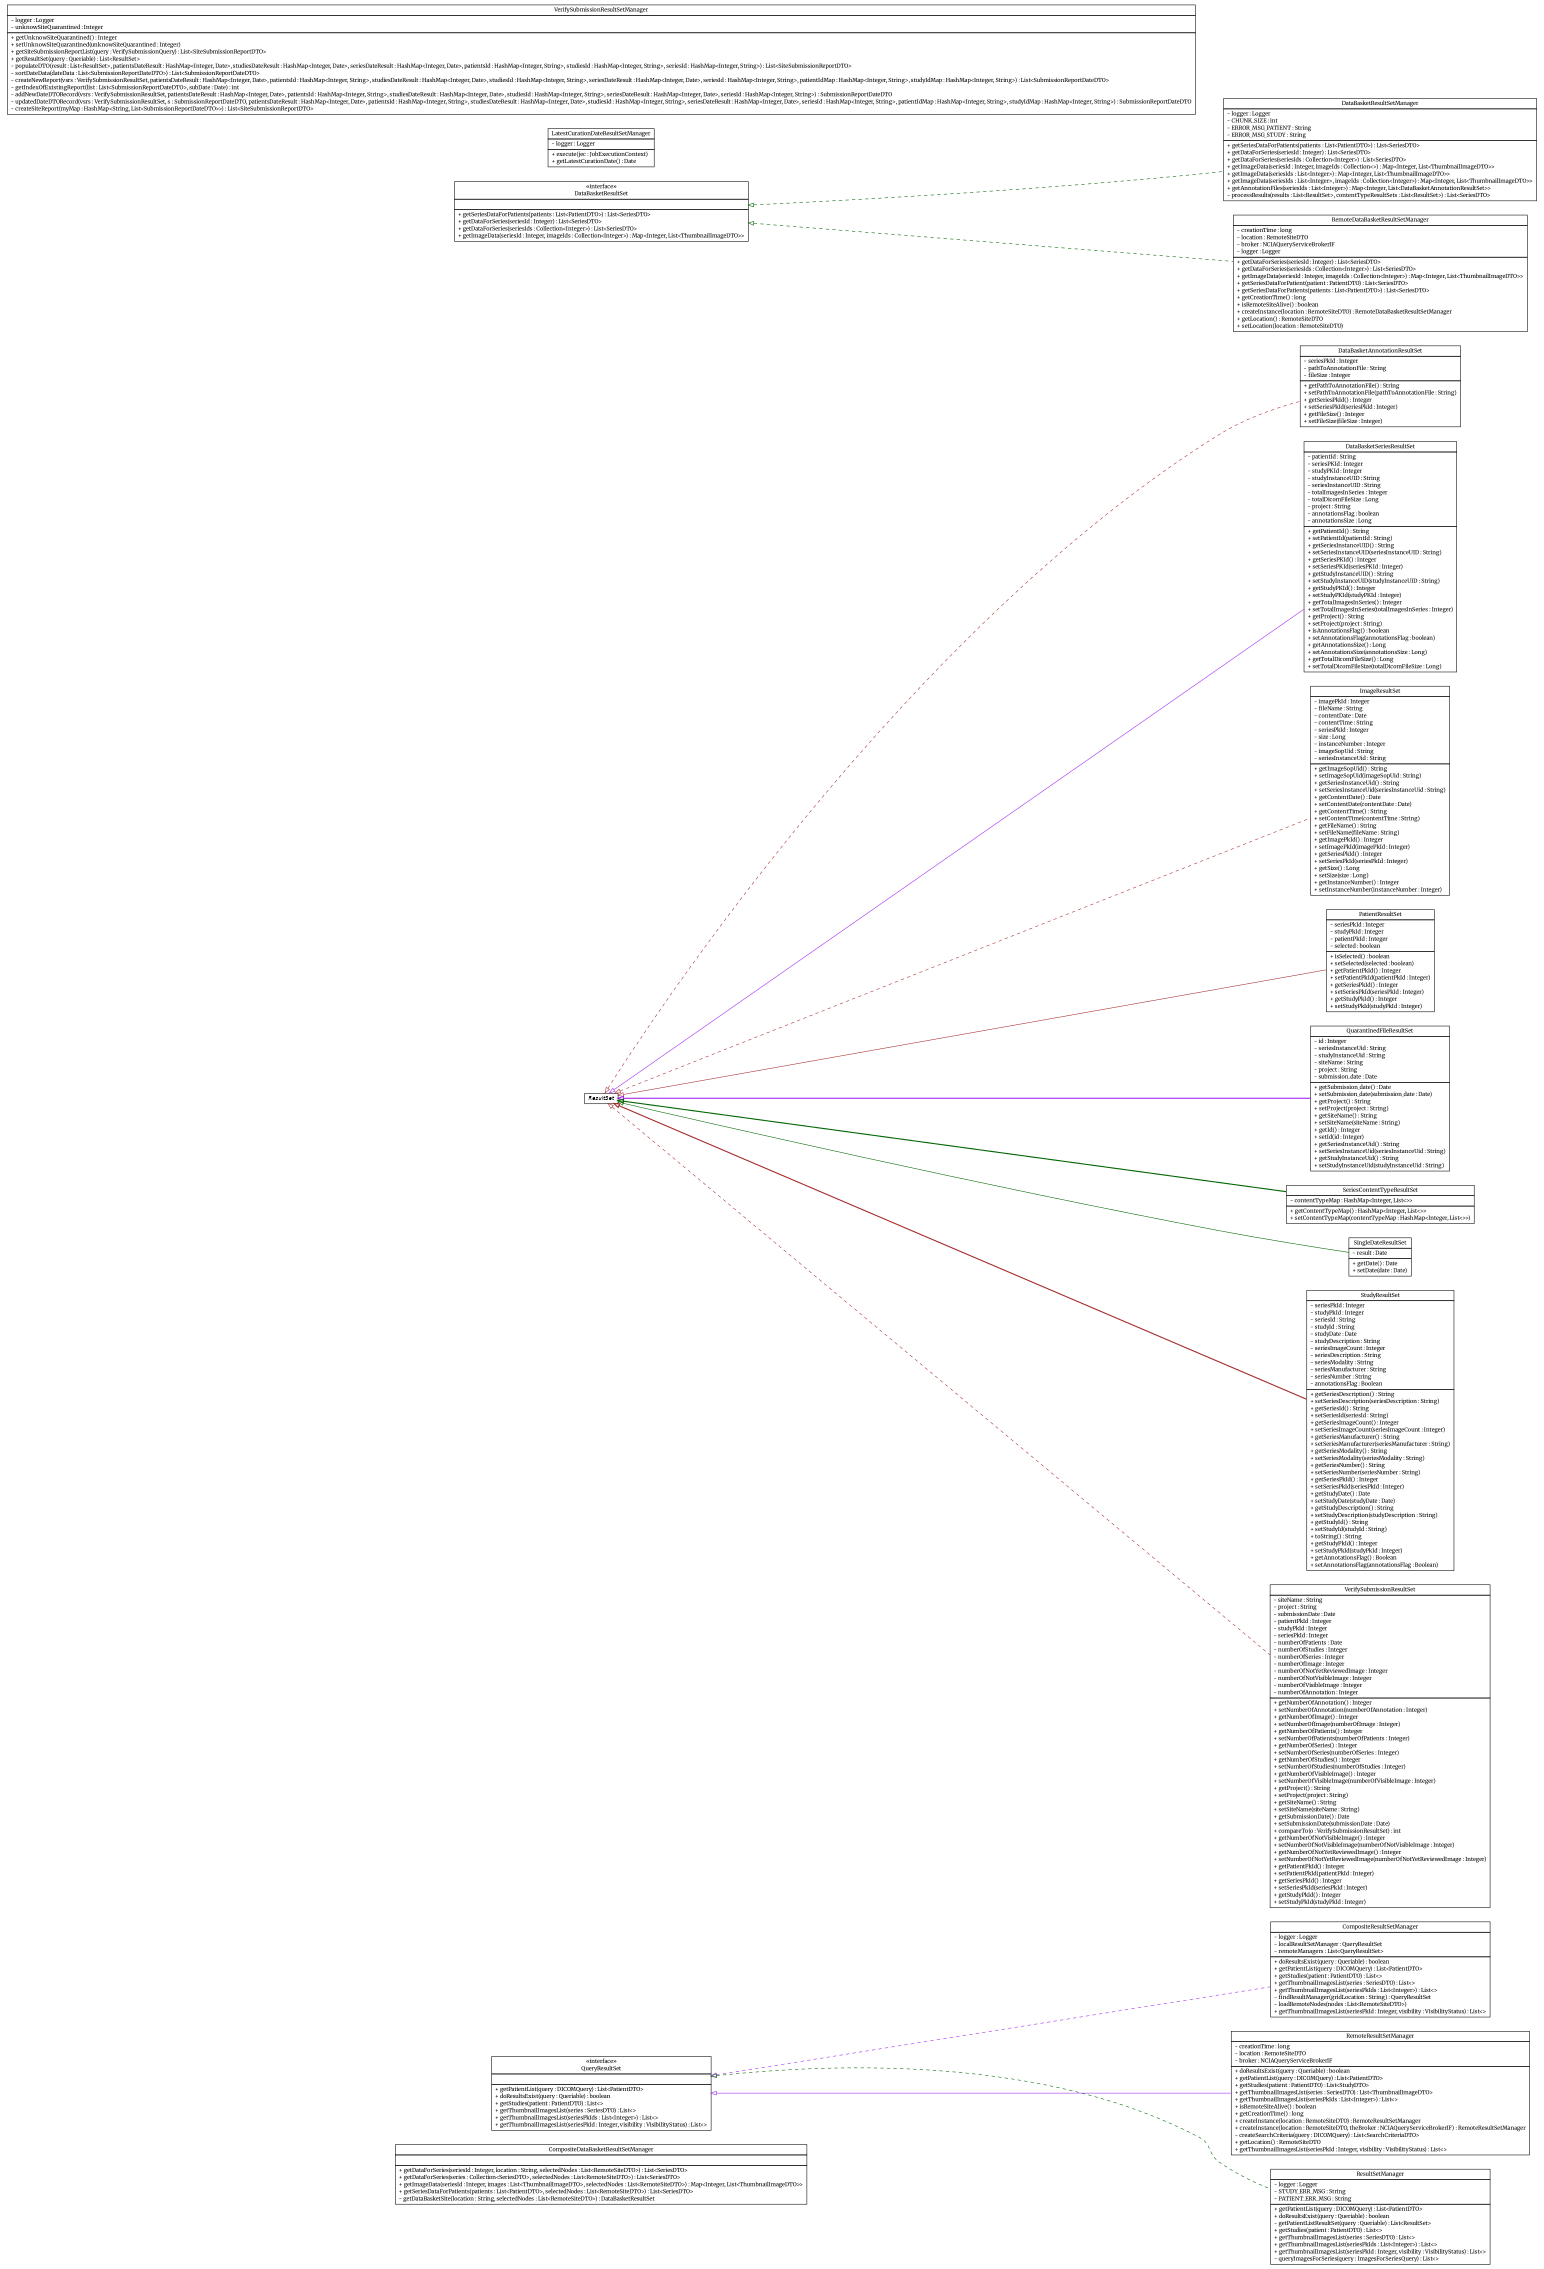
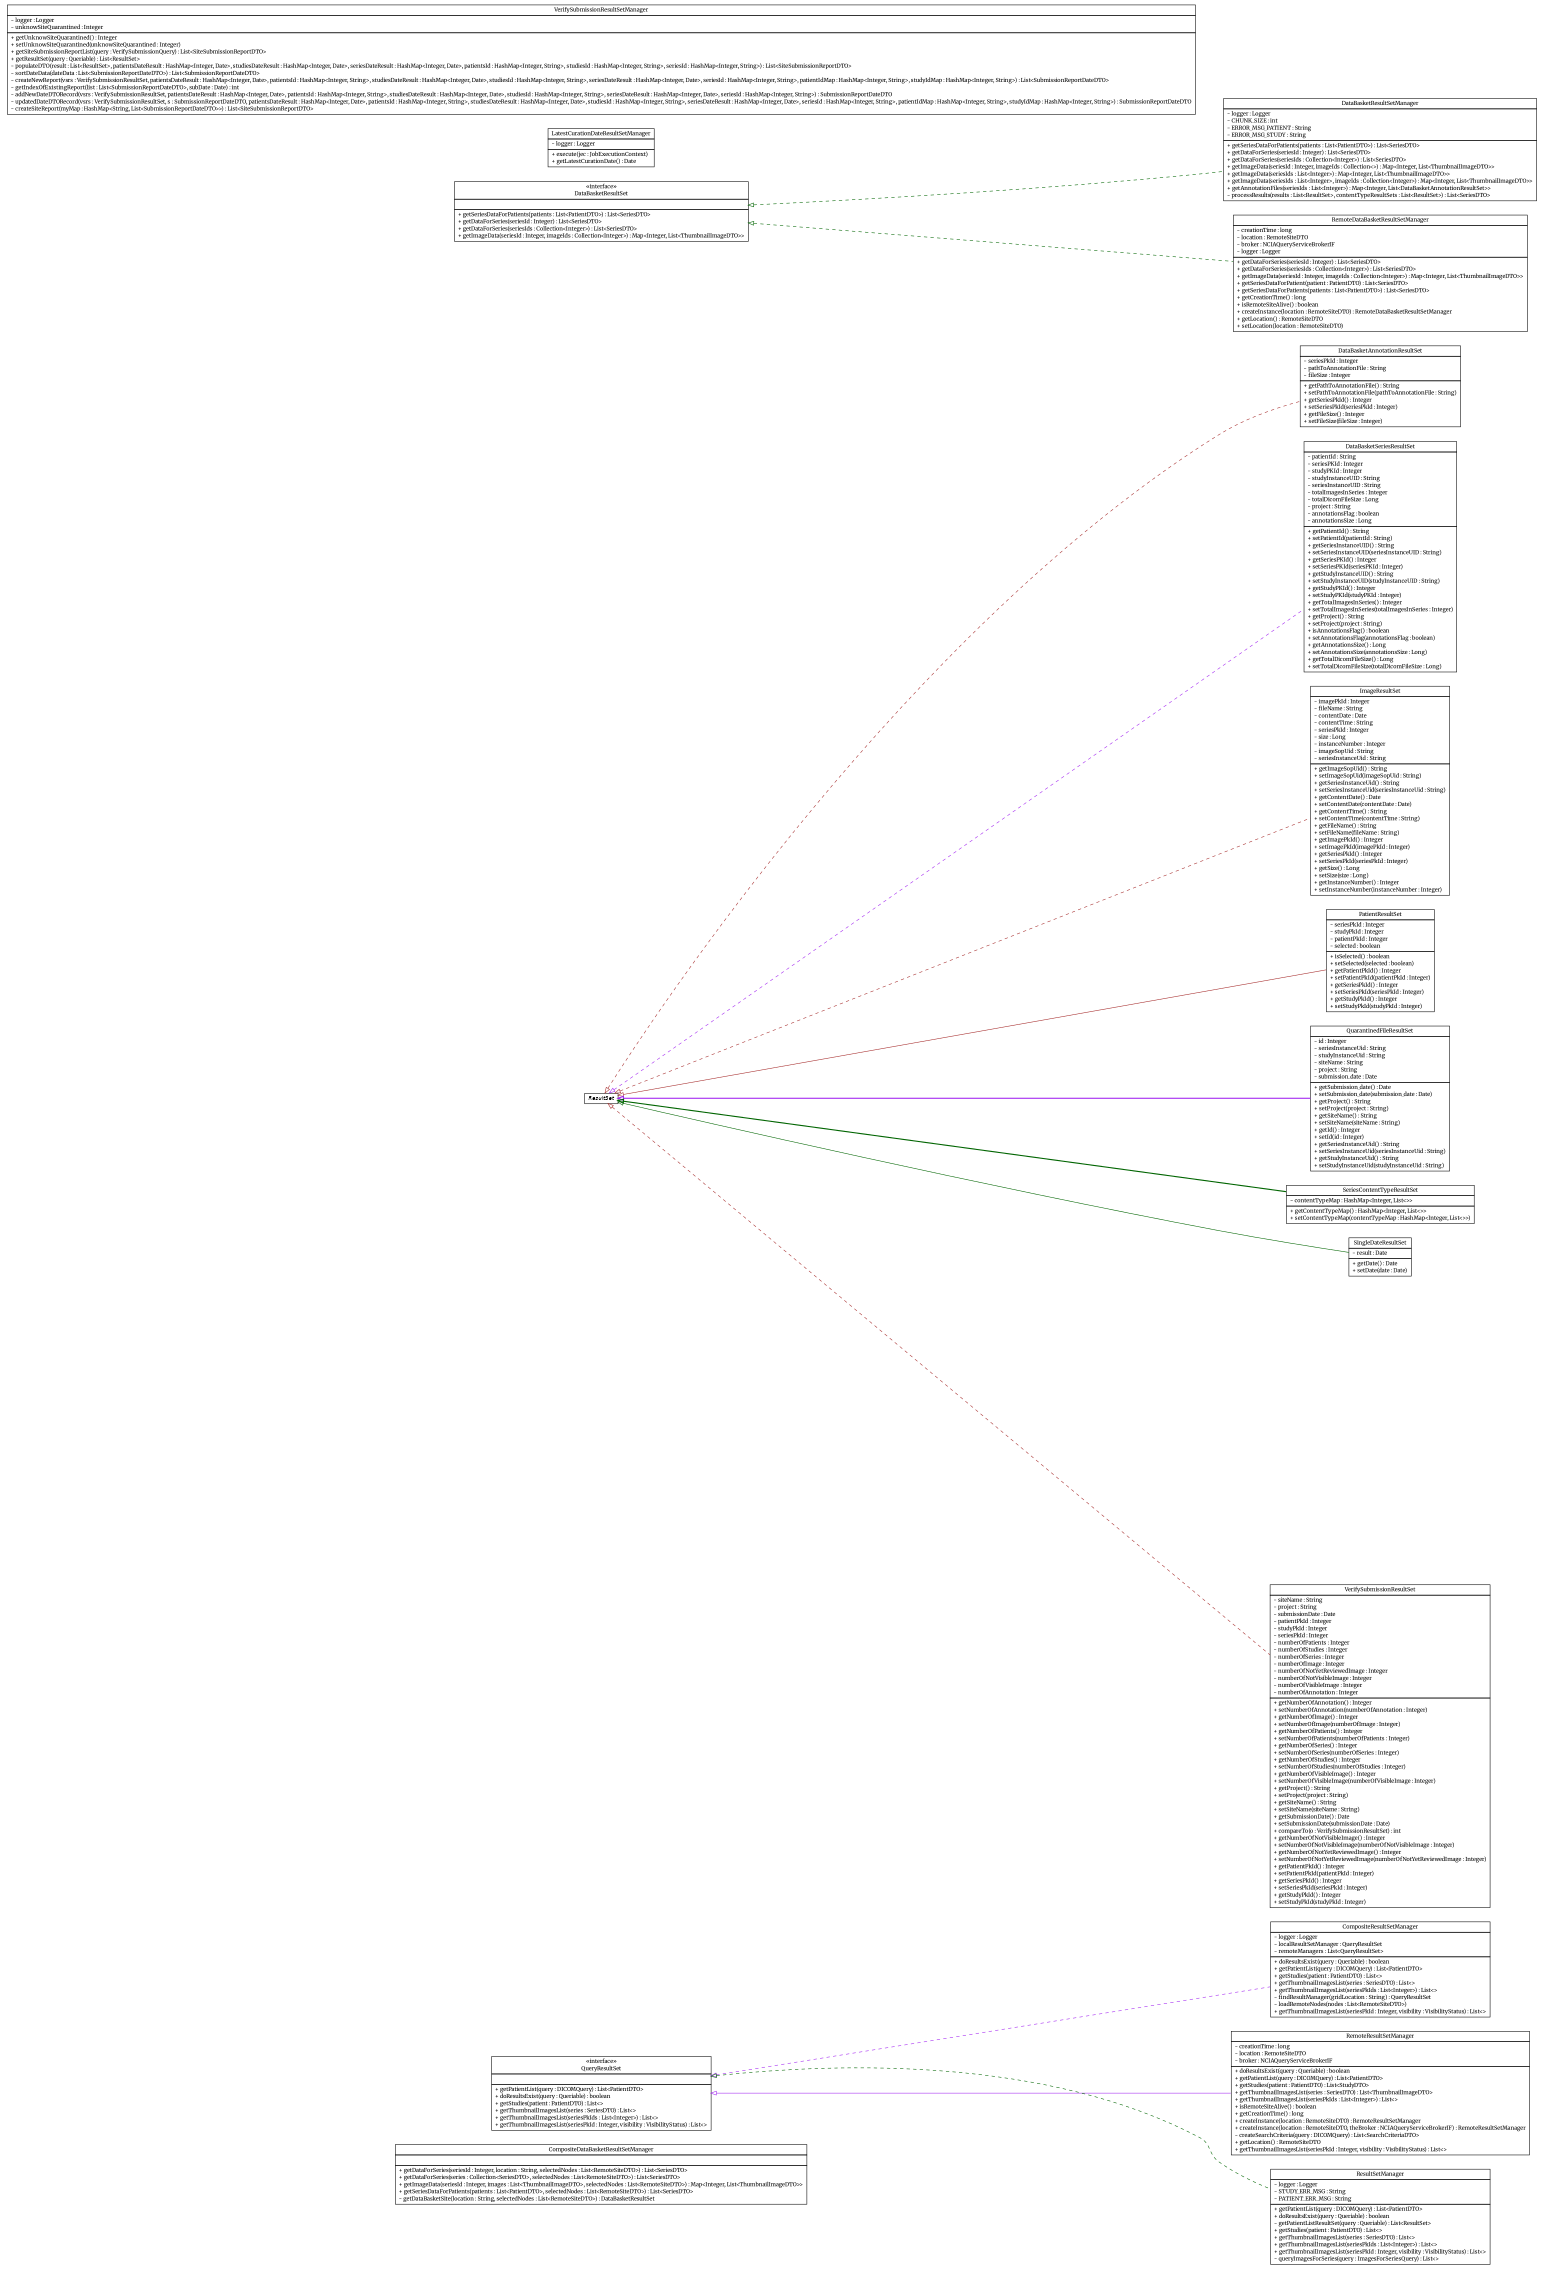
(959, 850) -> (959, 850)
(1380, 1430) -> none
(1308, 1643) -> (1312, 1643)
